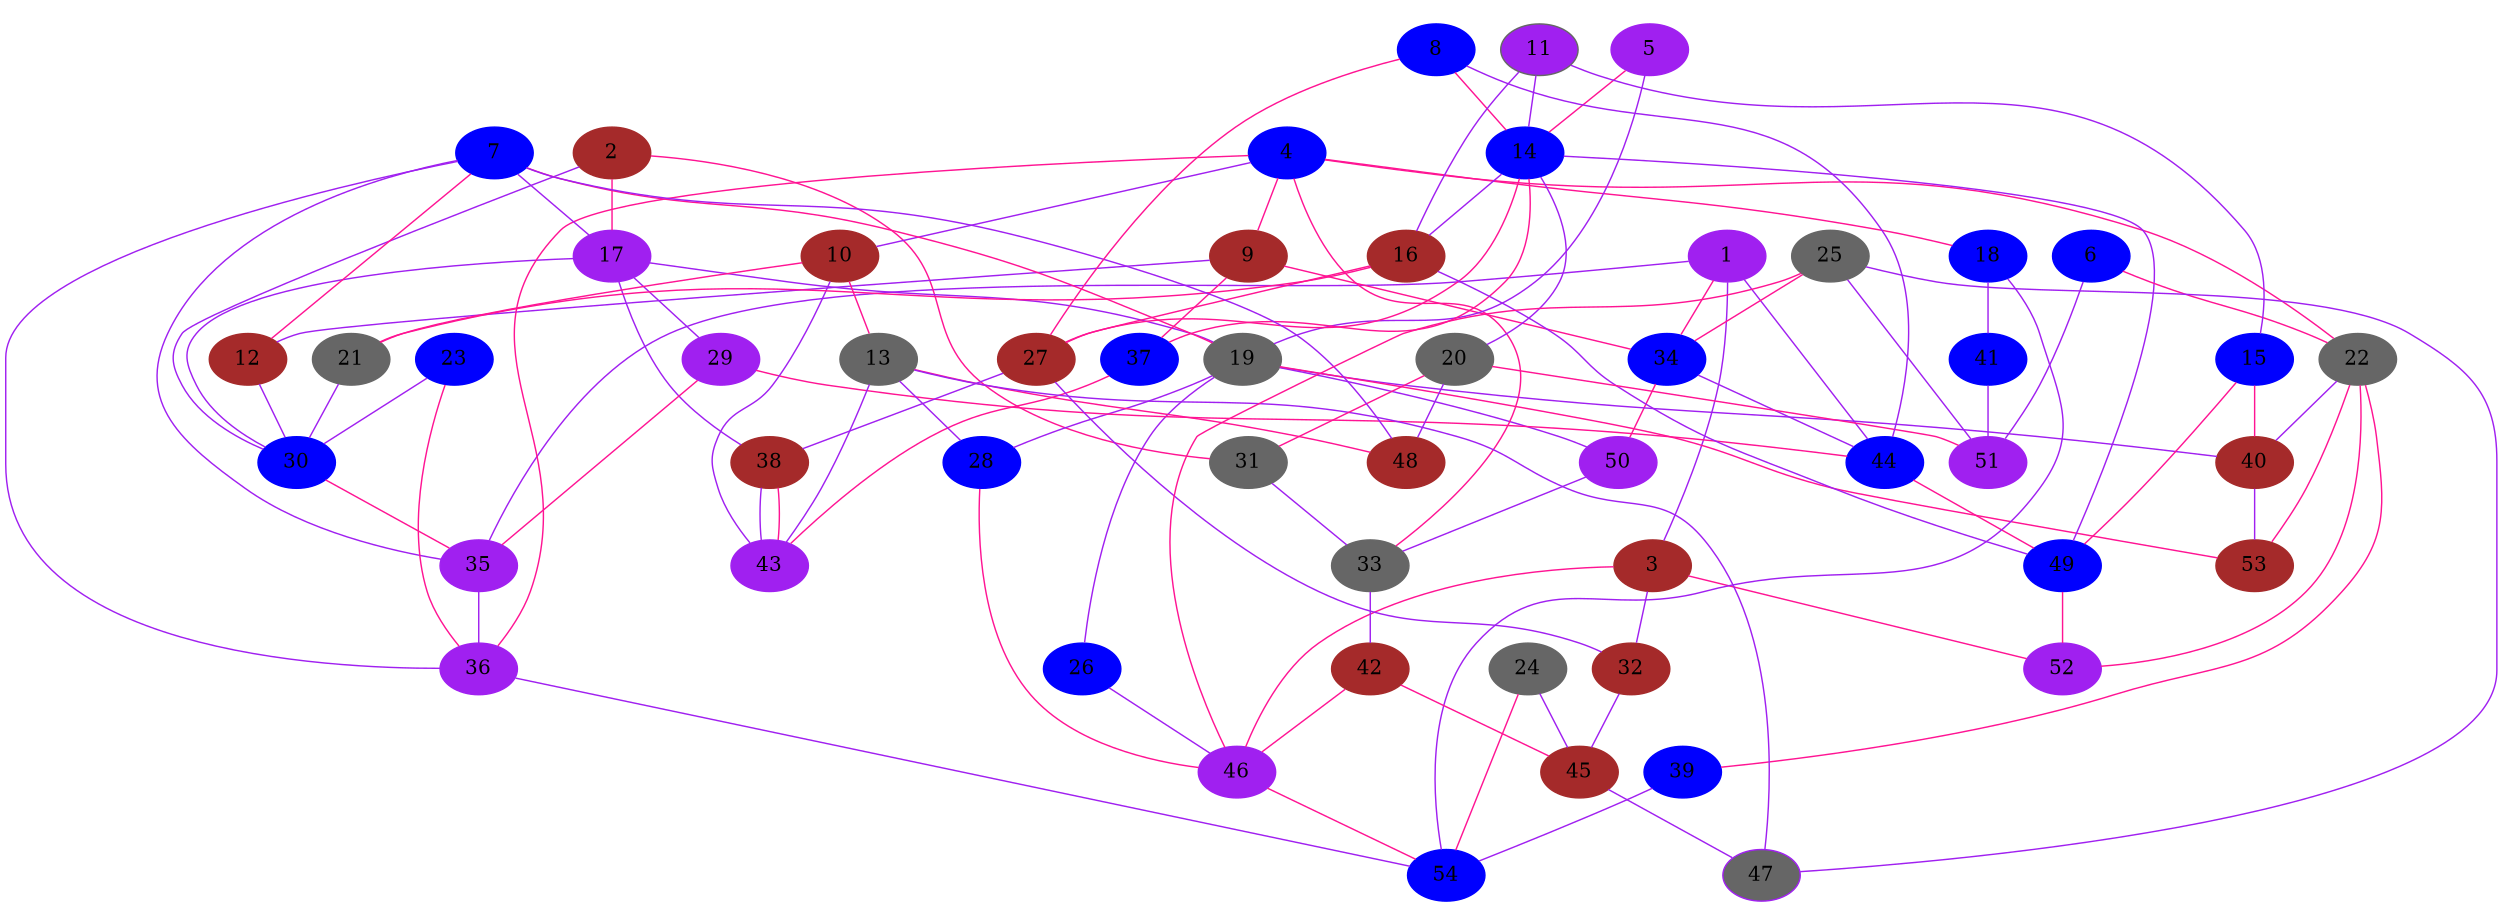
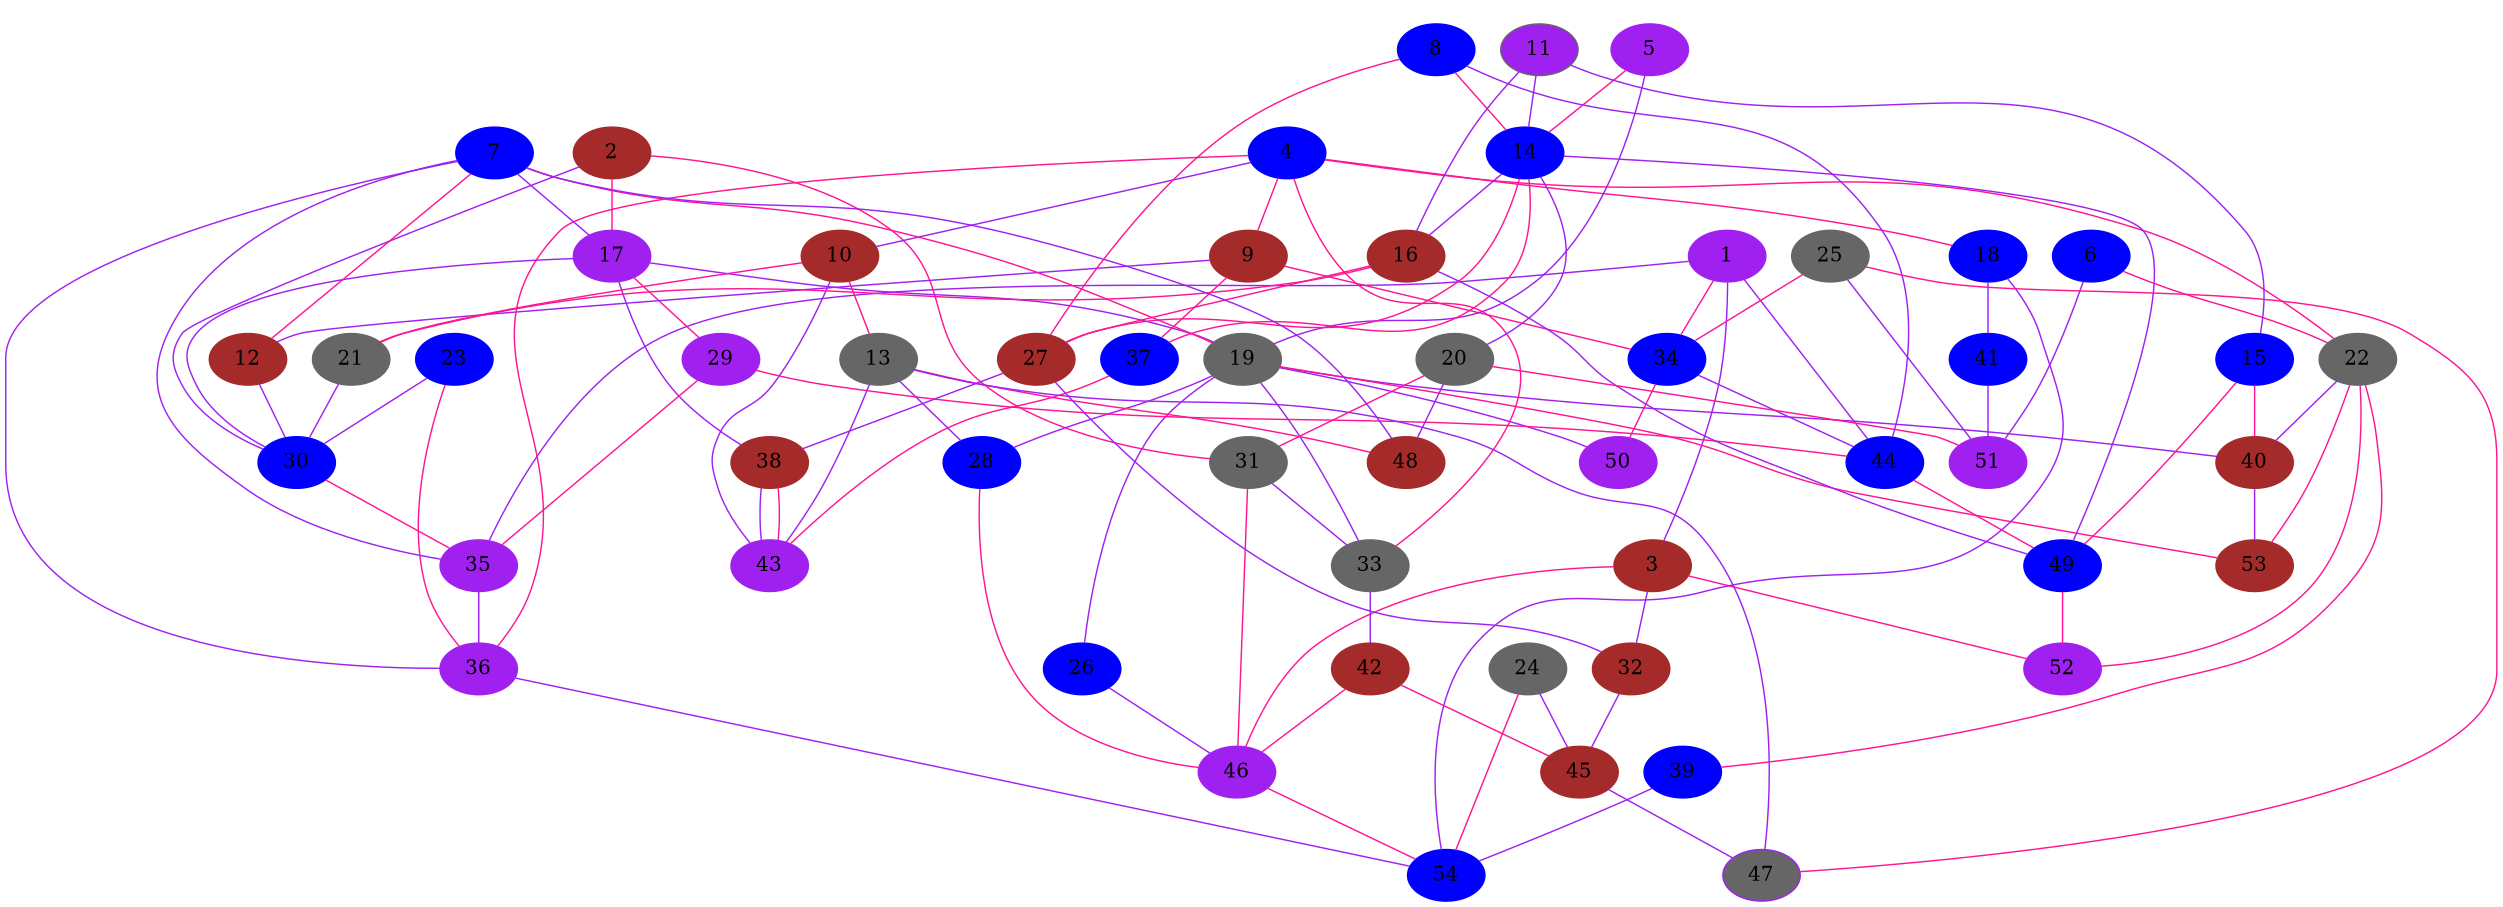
(668, 309) -> (668, 309)
(1357, 356) -> (1243, 617)
(1494, 514) -> (1314, 459)
(2497, 585) -> (2497, 585)
